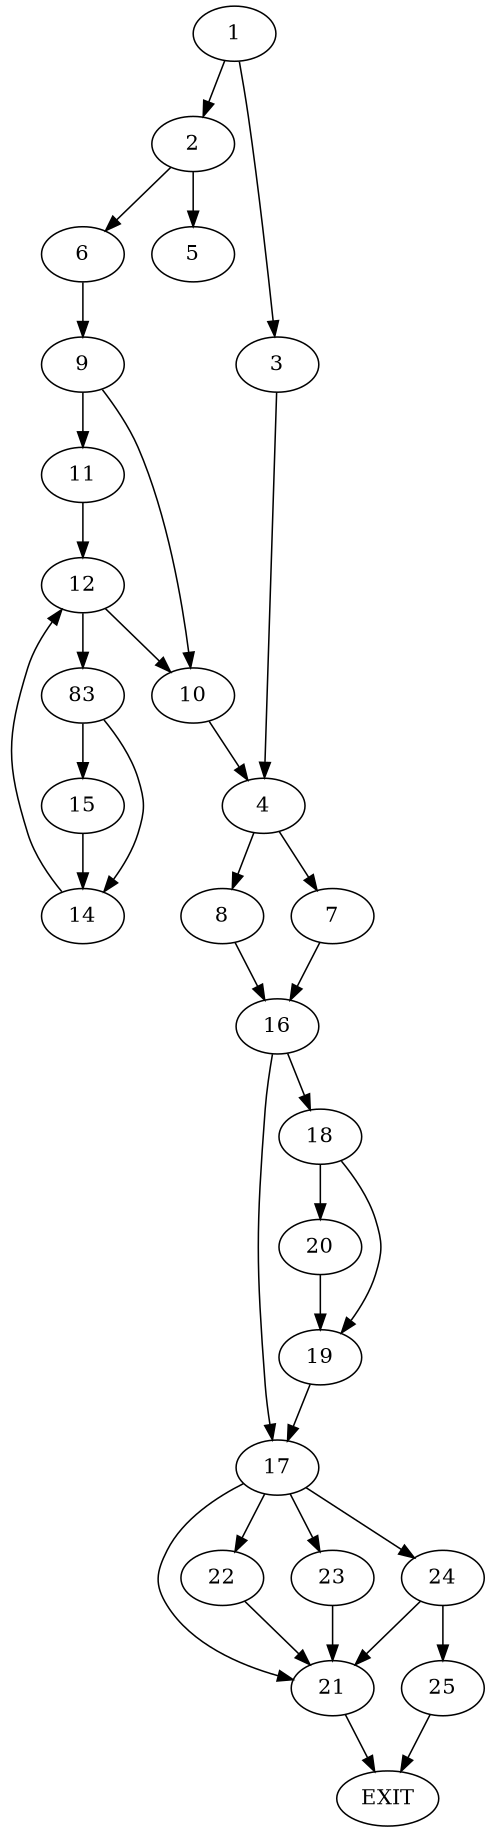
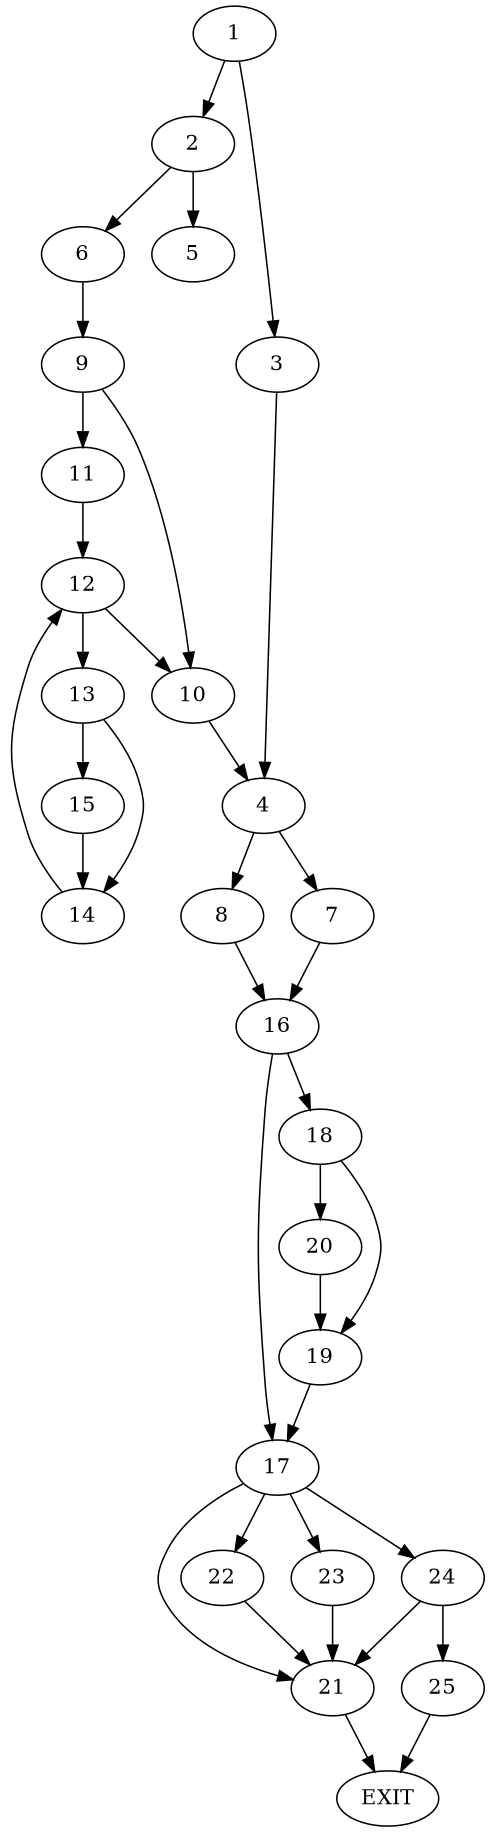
(83, 696) -> (83, 696)
